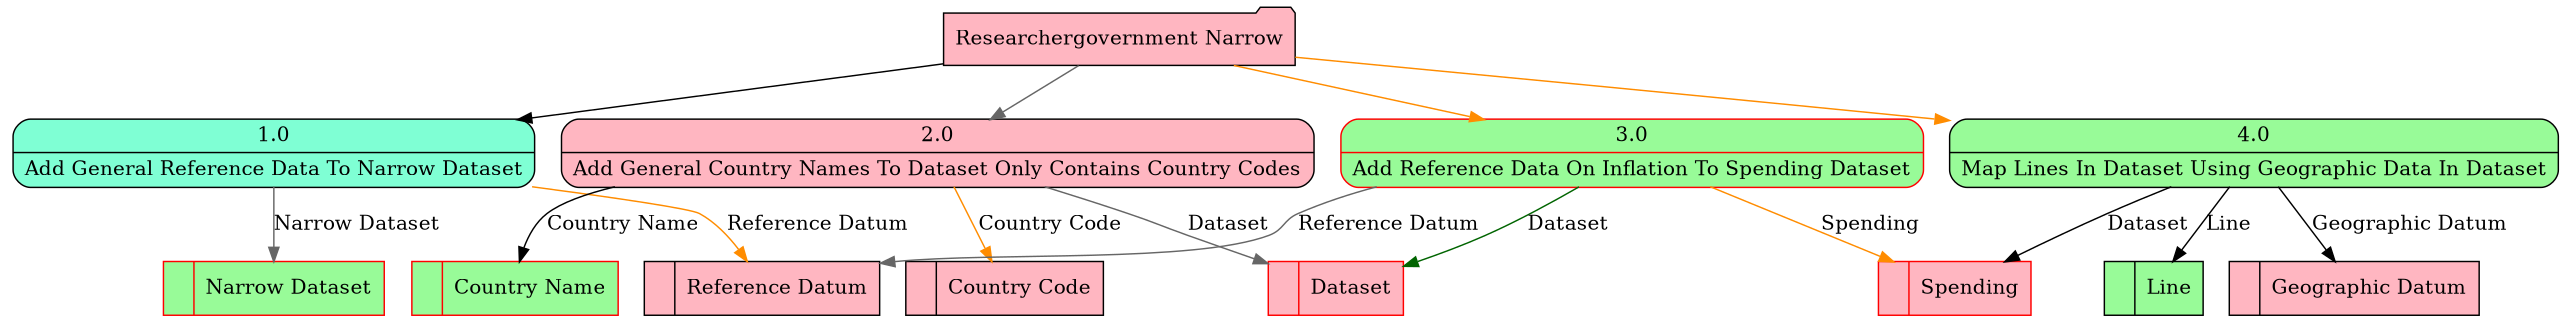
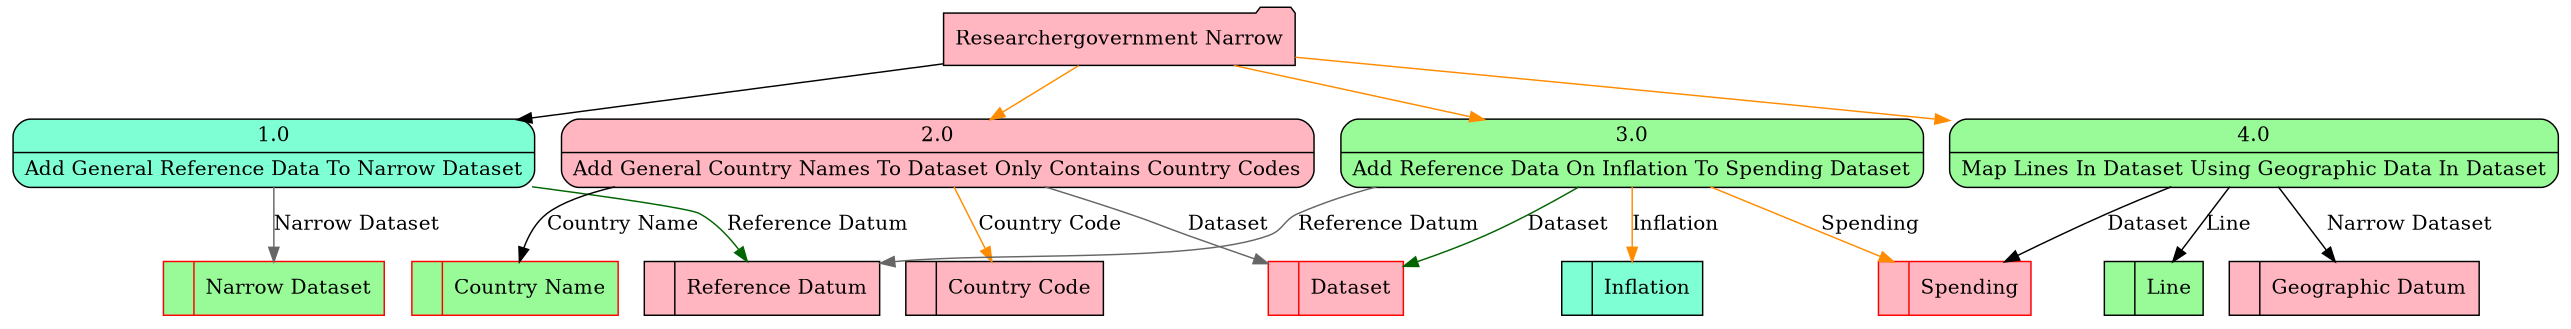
(1041, 89) -> (1041, 89)
(1632, 153) -> (1632, 153)
(643, 202) -> (643, 202)
(2410, 224) -> (2410, 224)
none -> (1632, 288)
